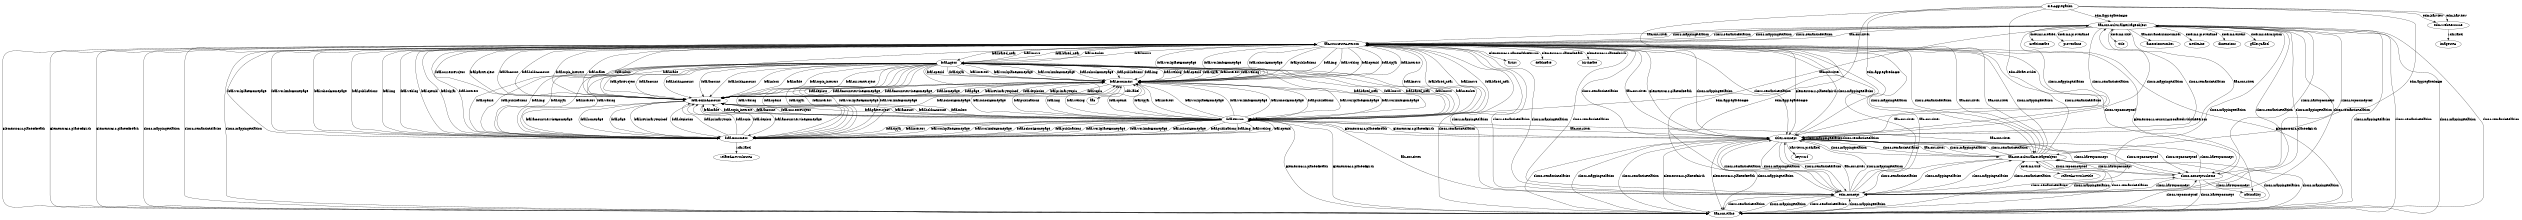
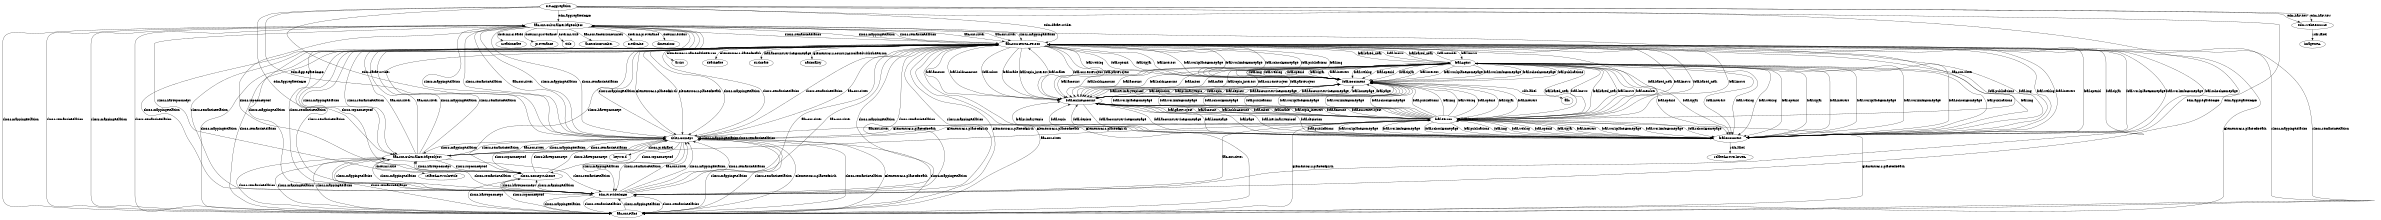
none -> (875, 15)
(2260, 44) -> none
(1607, 54) -> (788, 54)
(1805, 148) -> (661, 148)
(2217, 187) -> (633, 53)
(1849, 195) -> (613, 195)
